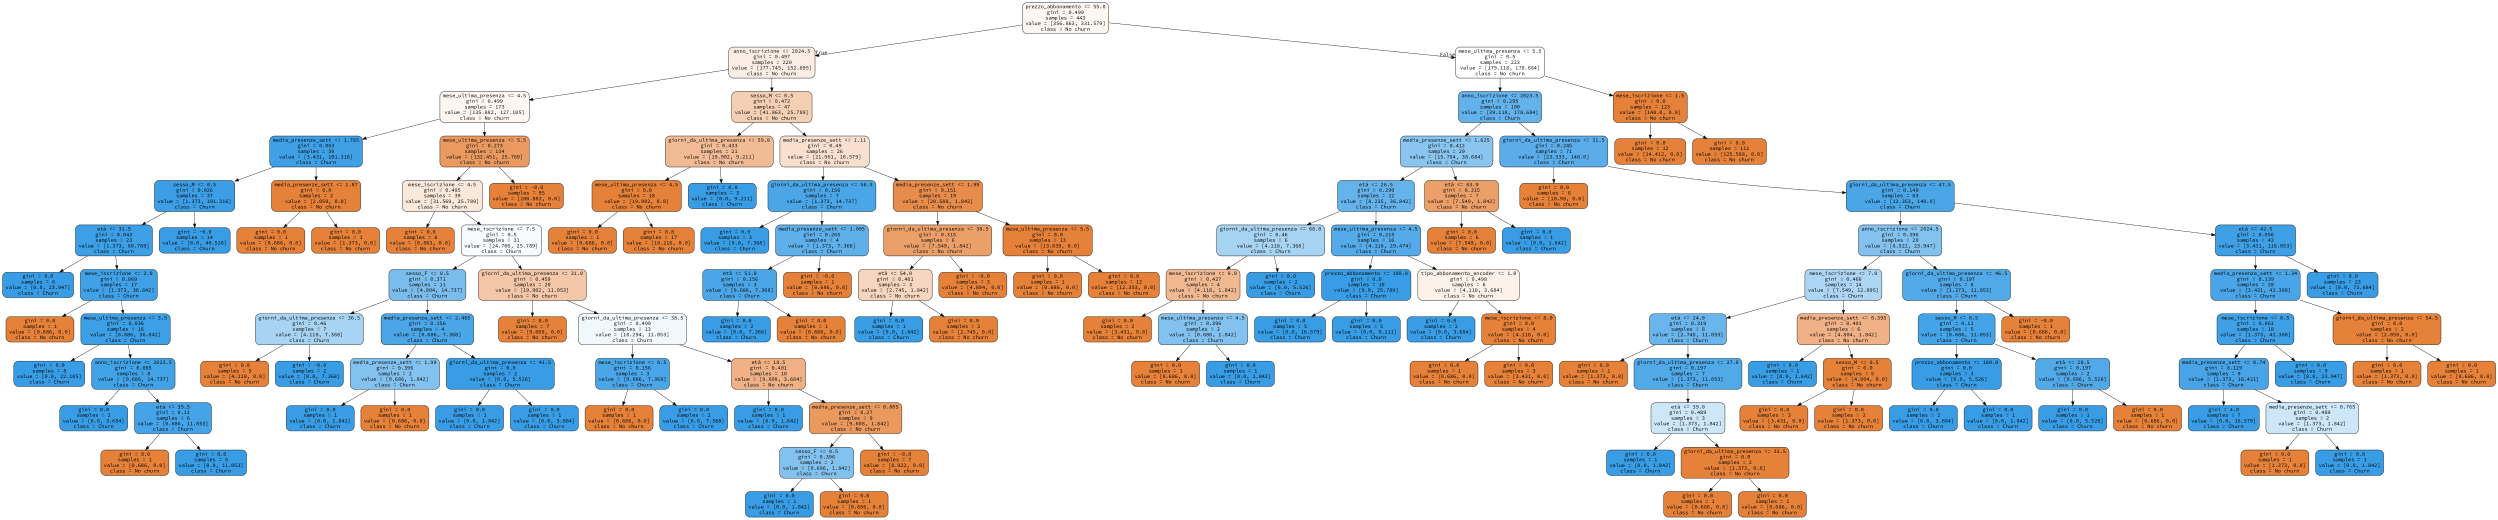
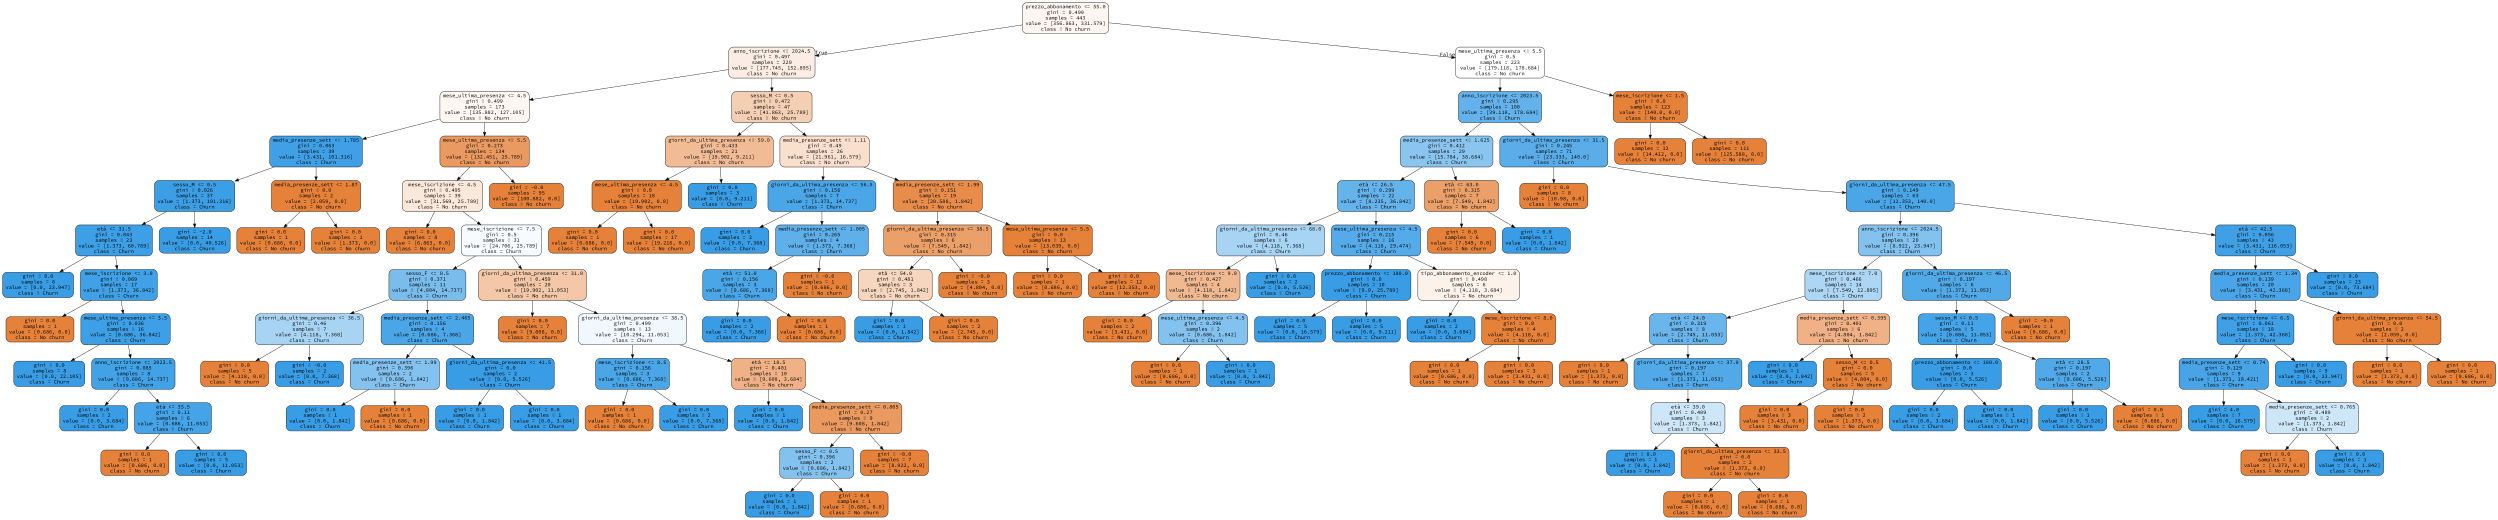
(195, 240) -> (195, 240)
